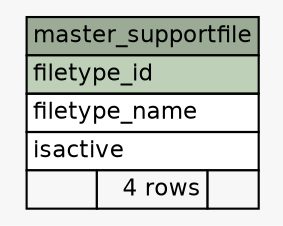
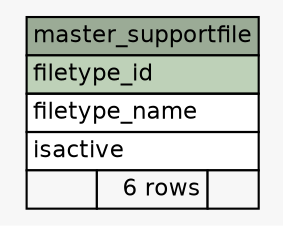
(162, 188) -> (162, 188)
